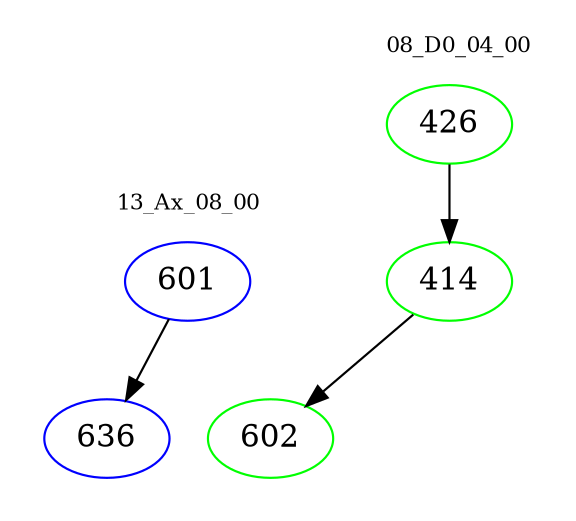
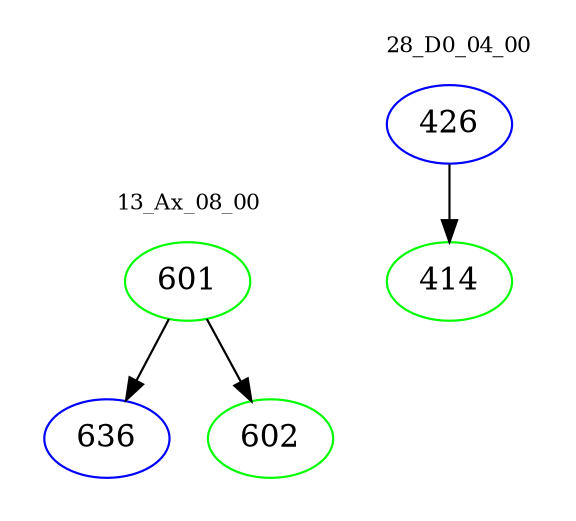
(459, 47) -> (459, 47)
(449, 124) -> (449, 124)
(188, 281) -> (188, 281)
(368, 353) -> (224, 350)
